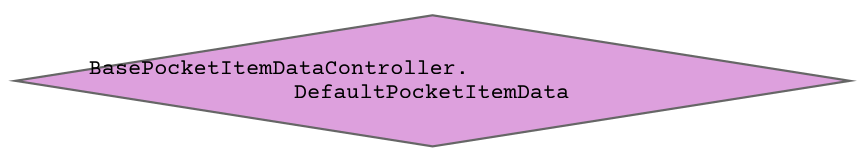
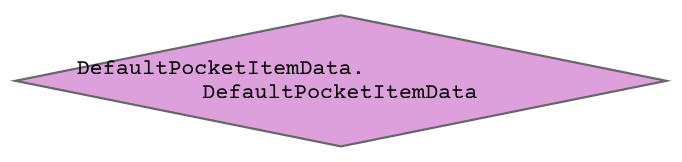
(433, 81) -> (341, 81)
